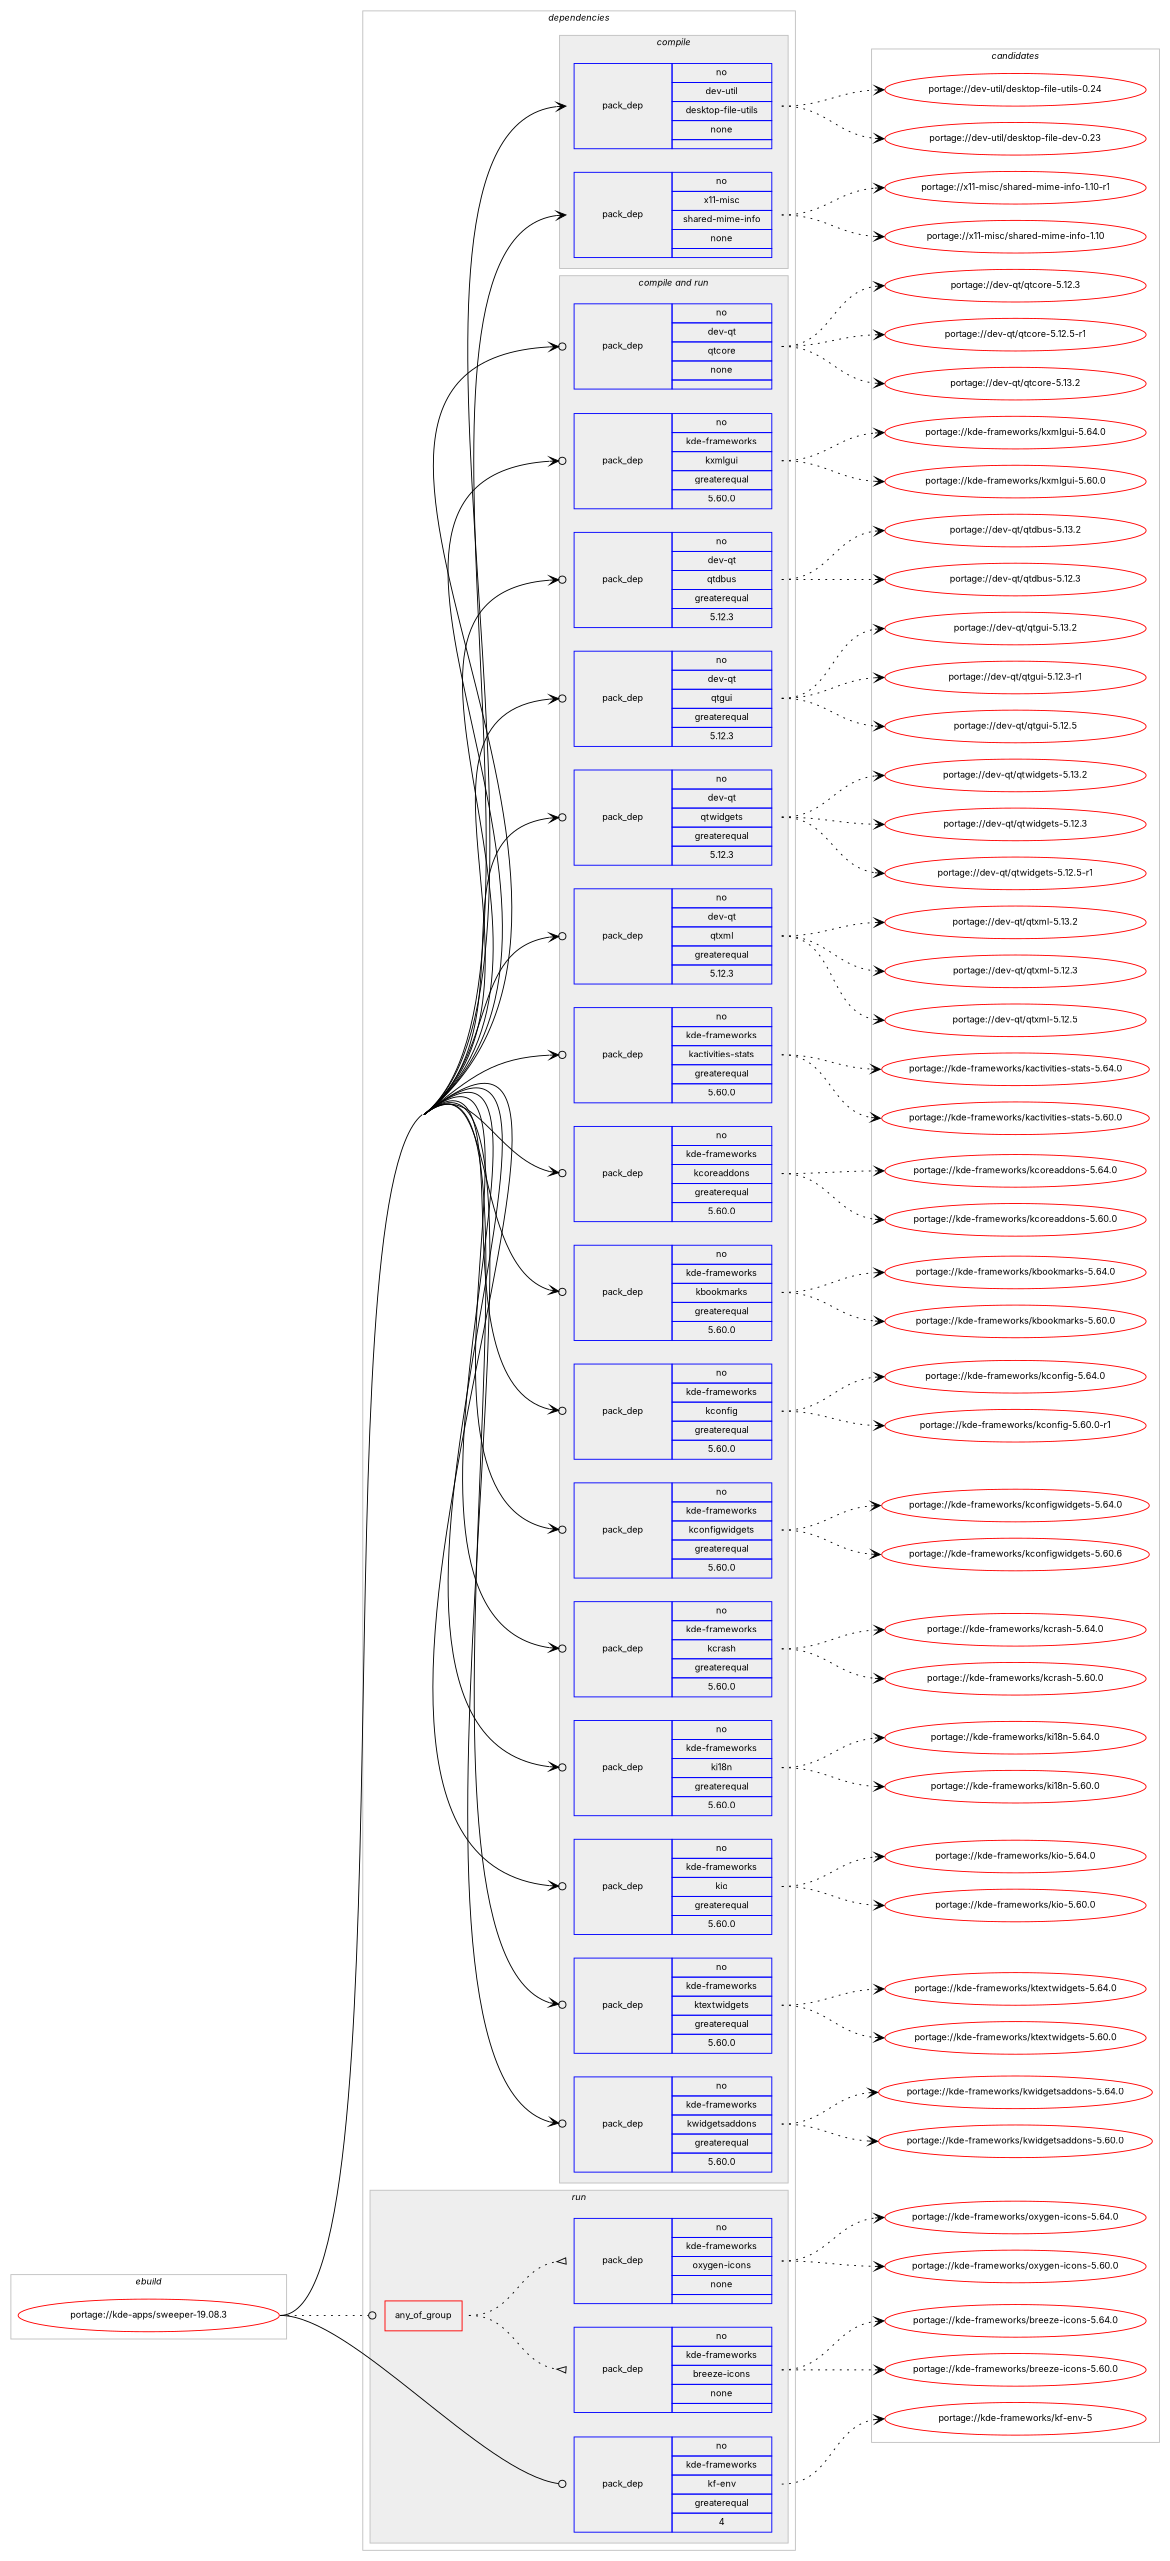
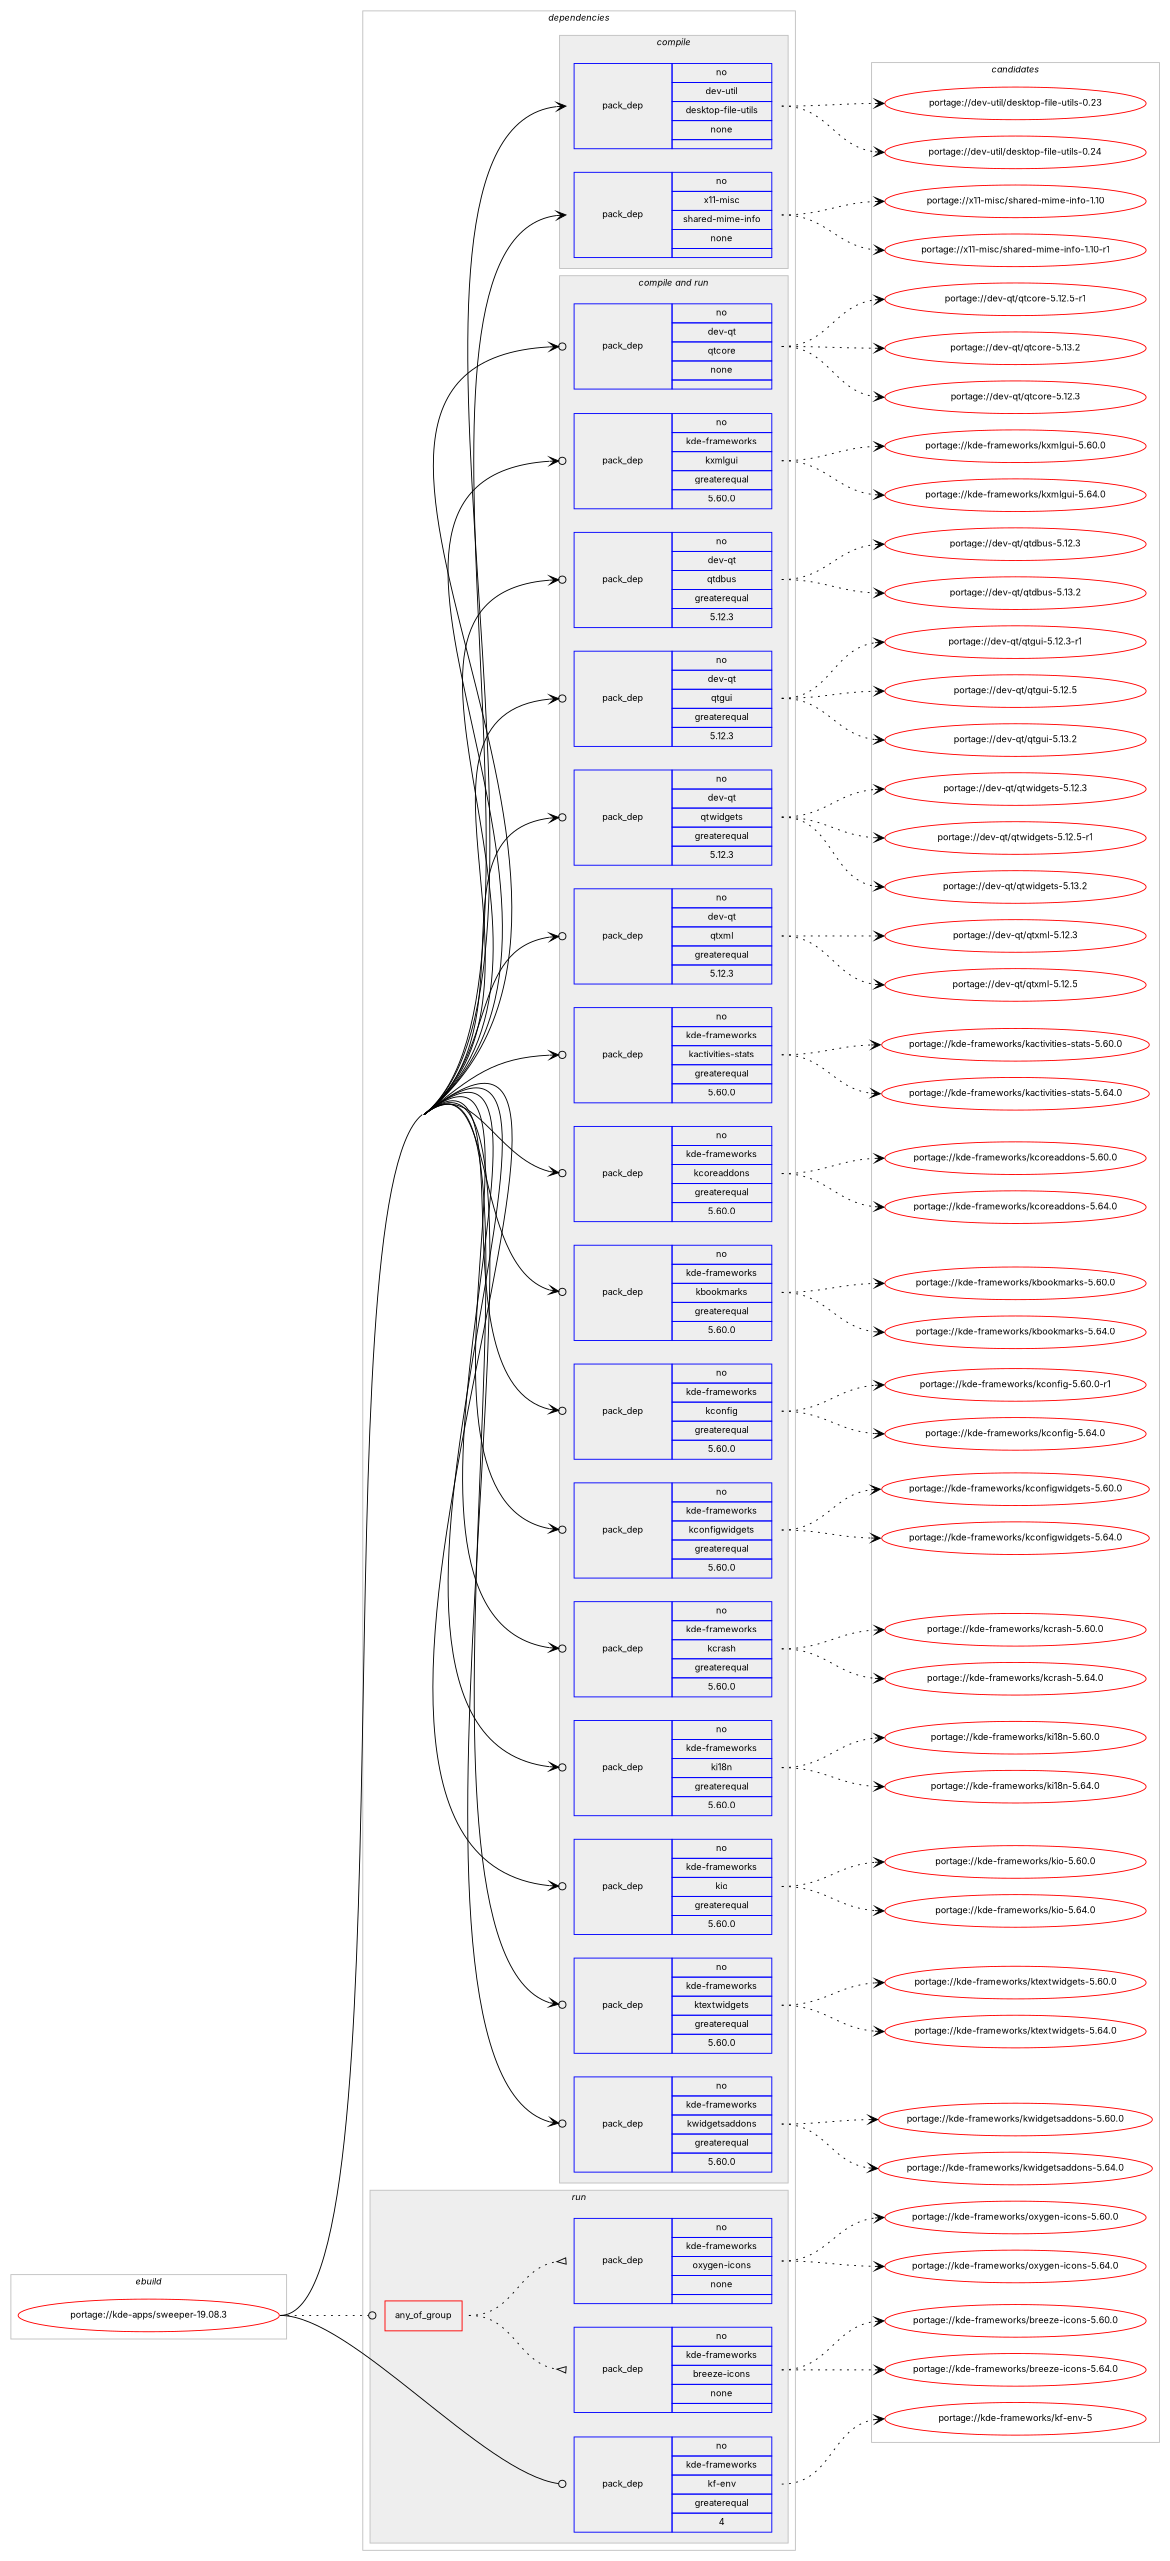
(1016, 139) -> (1016, 103)
(1016, 922) -> none
(1016, 1555) -> (1016, 1489)
